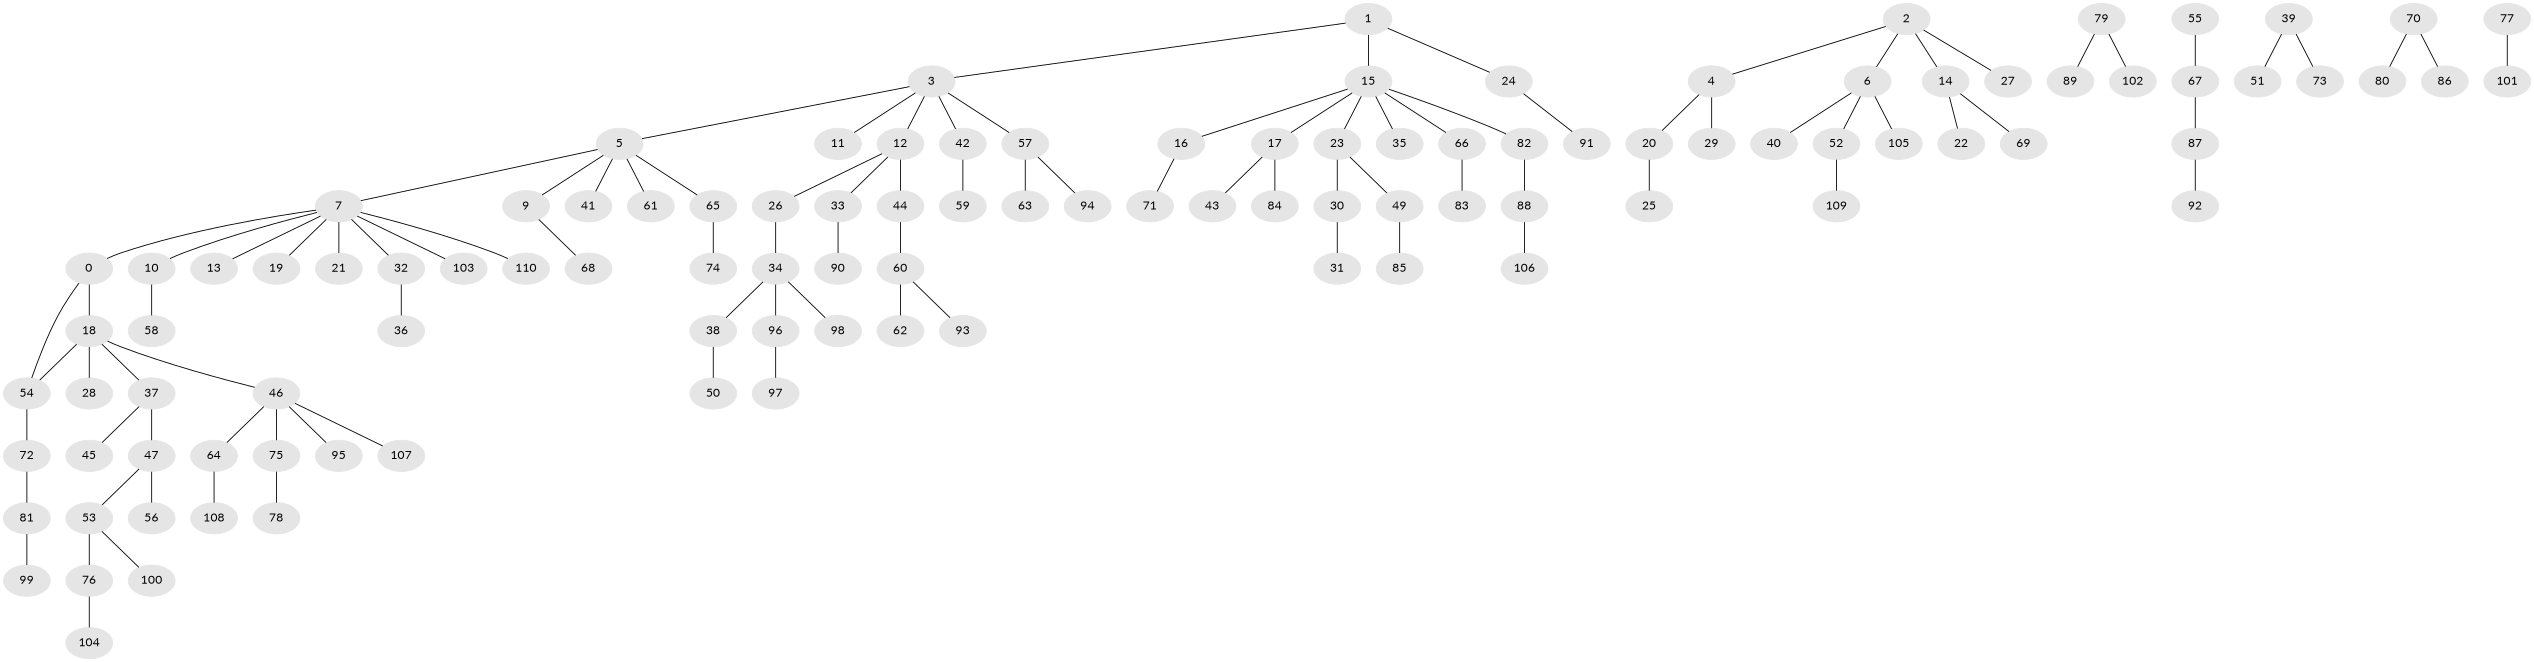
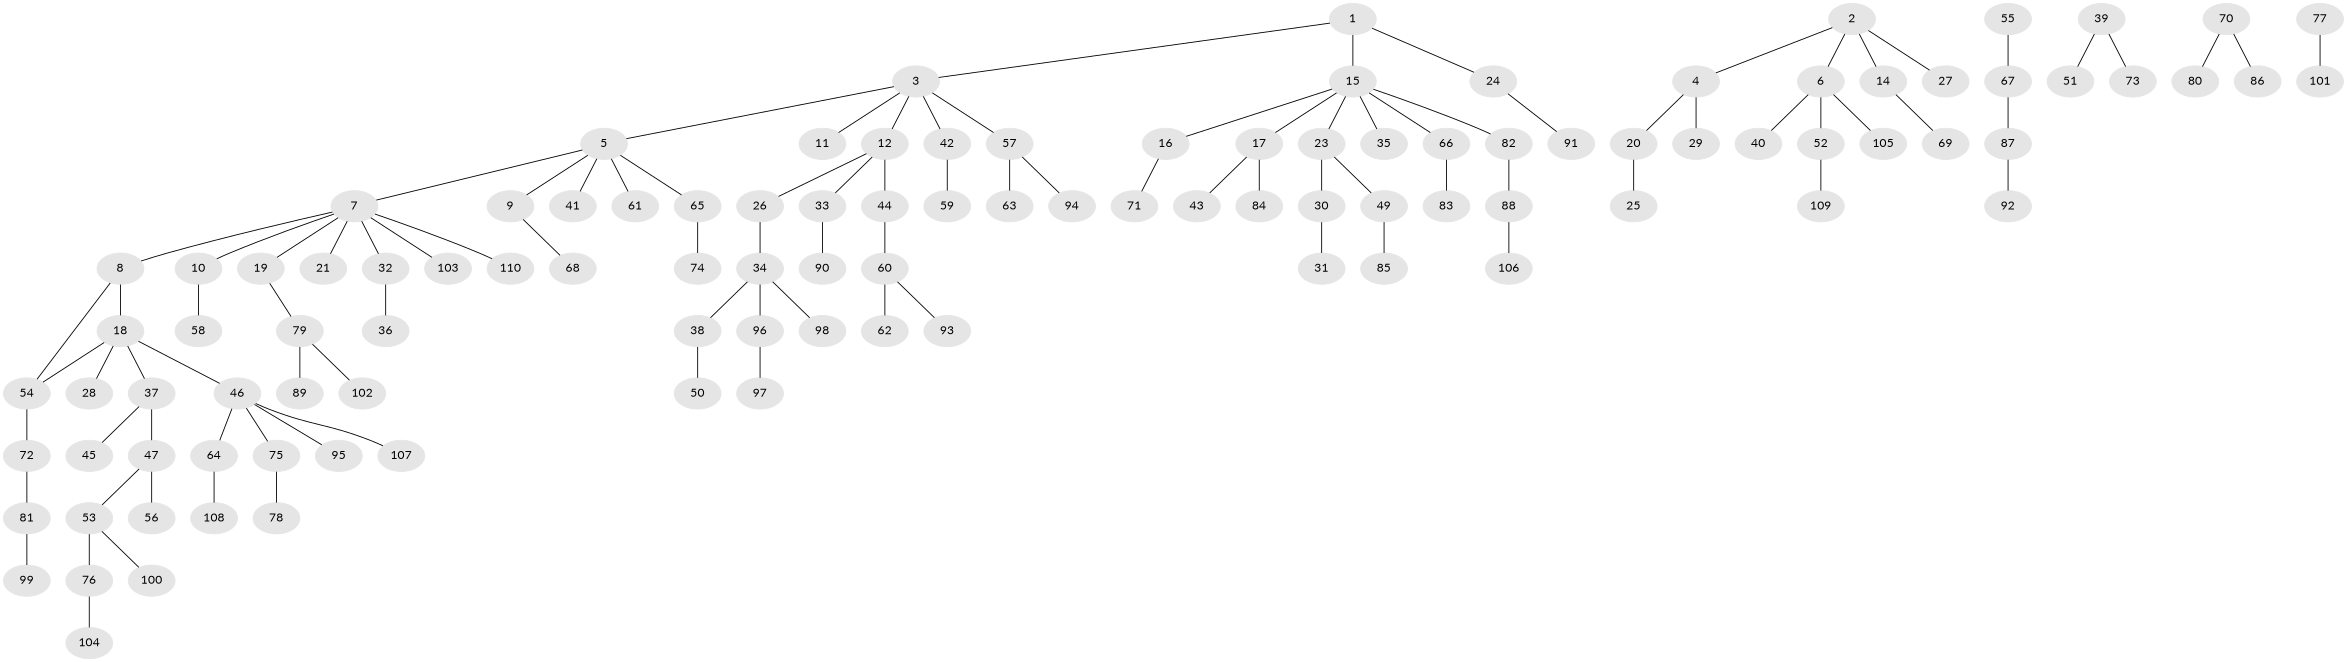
(1961, 144) -> none
(89, 269) -> (120, 269)
(214, 269) -> none
none -> (280, 300)
